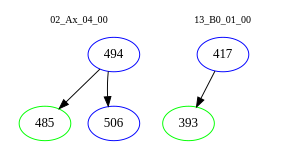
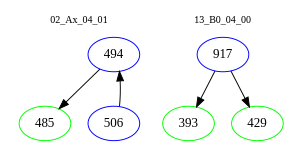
(79, 21) -> (79, 21)
(223, 21) -> (223, 21)
(223, 55) -> (223, 55)
(107, 84) -> (120, 94)
none -> (257, 123)
